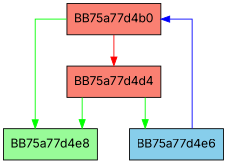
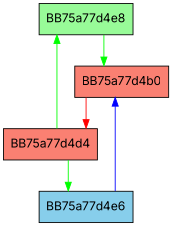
(35, 54) -> (104, 46)
